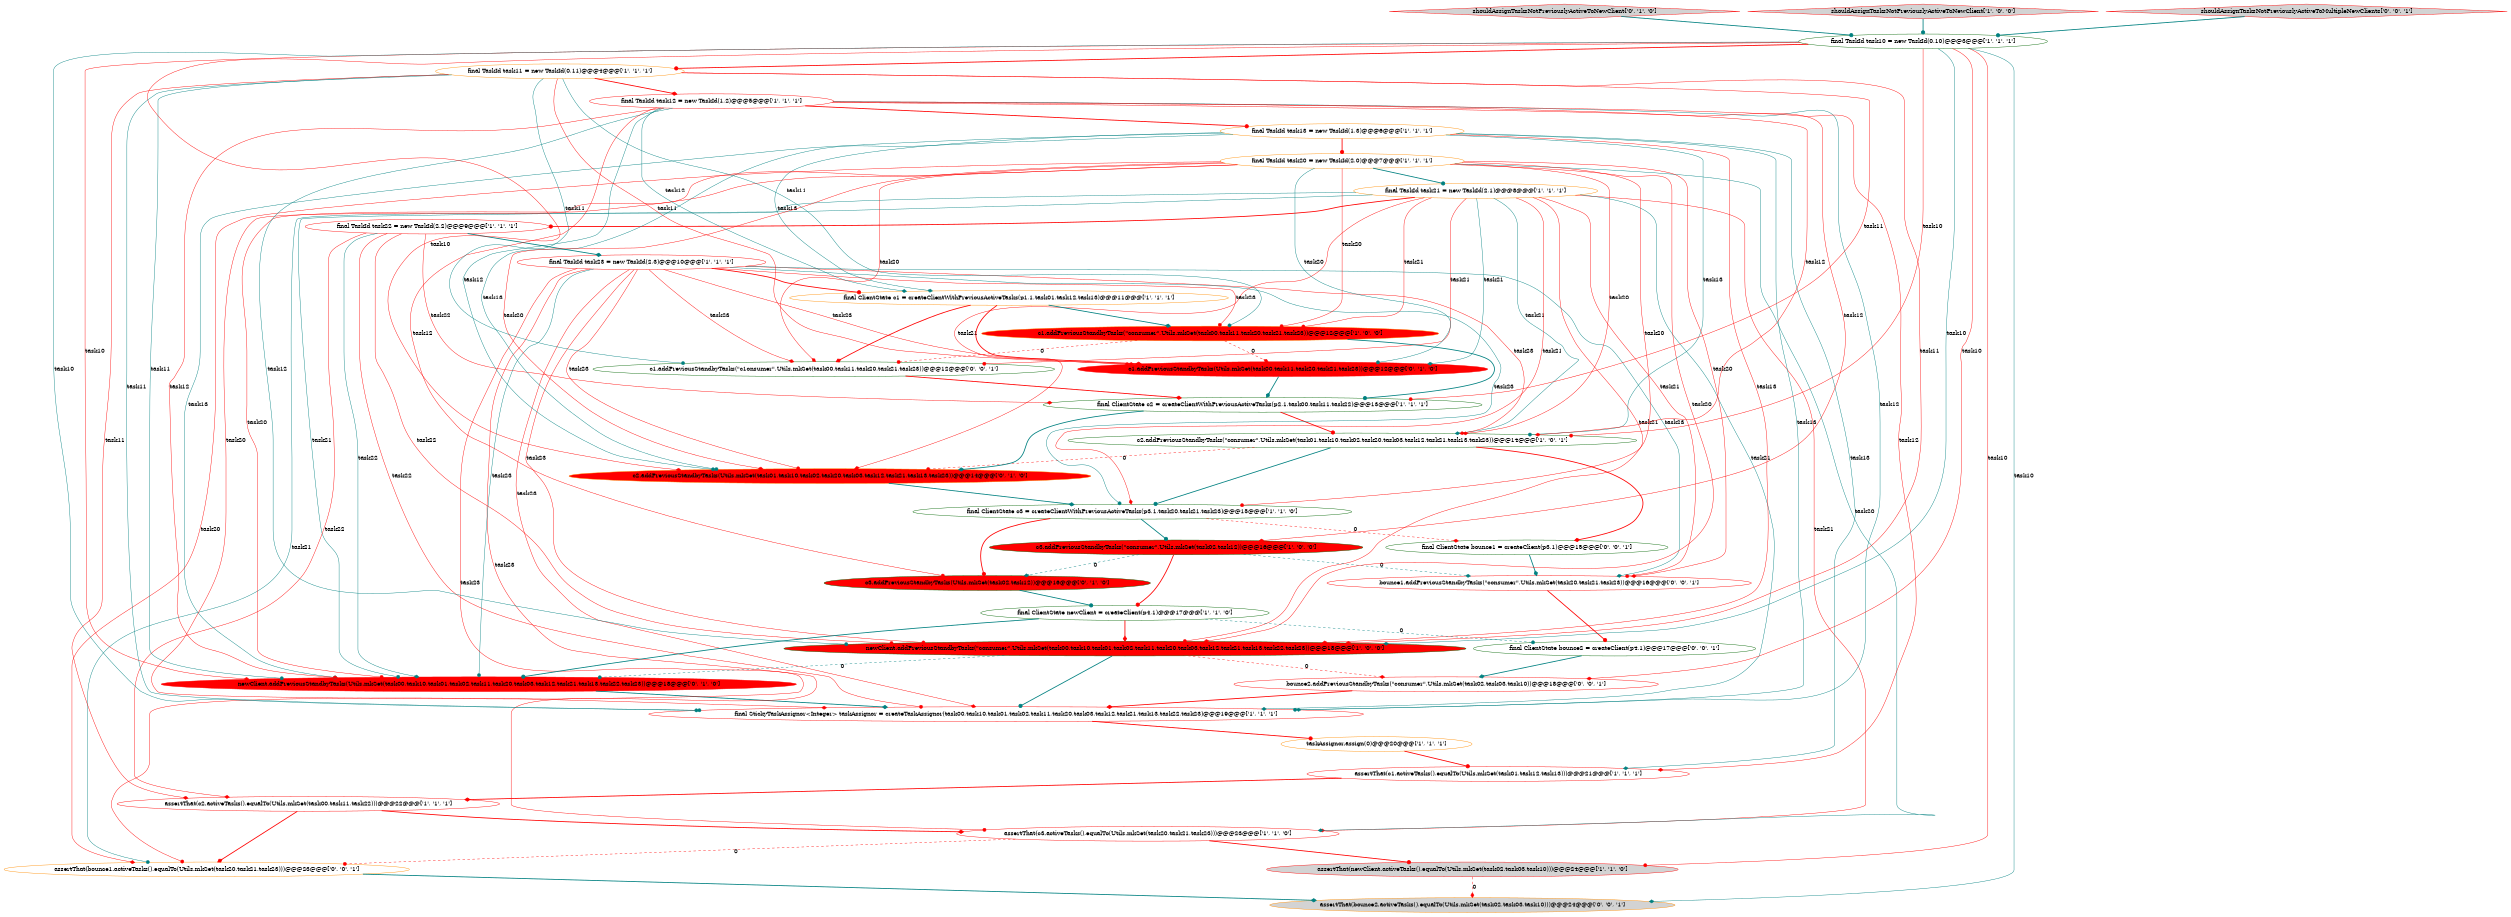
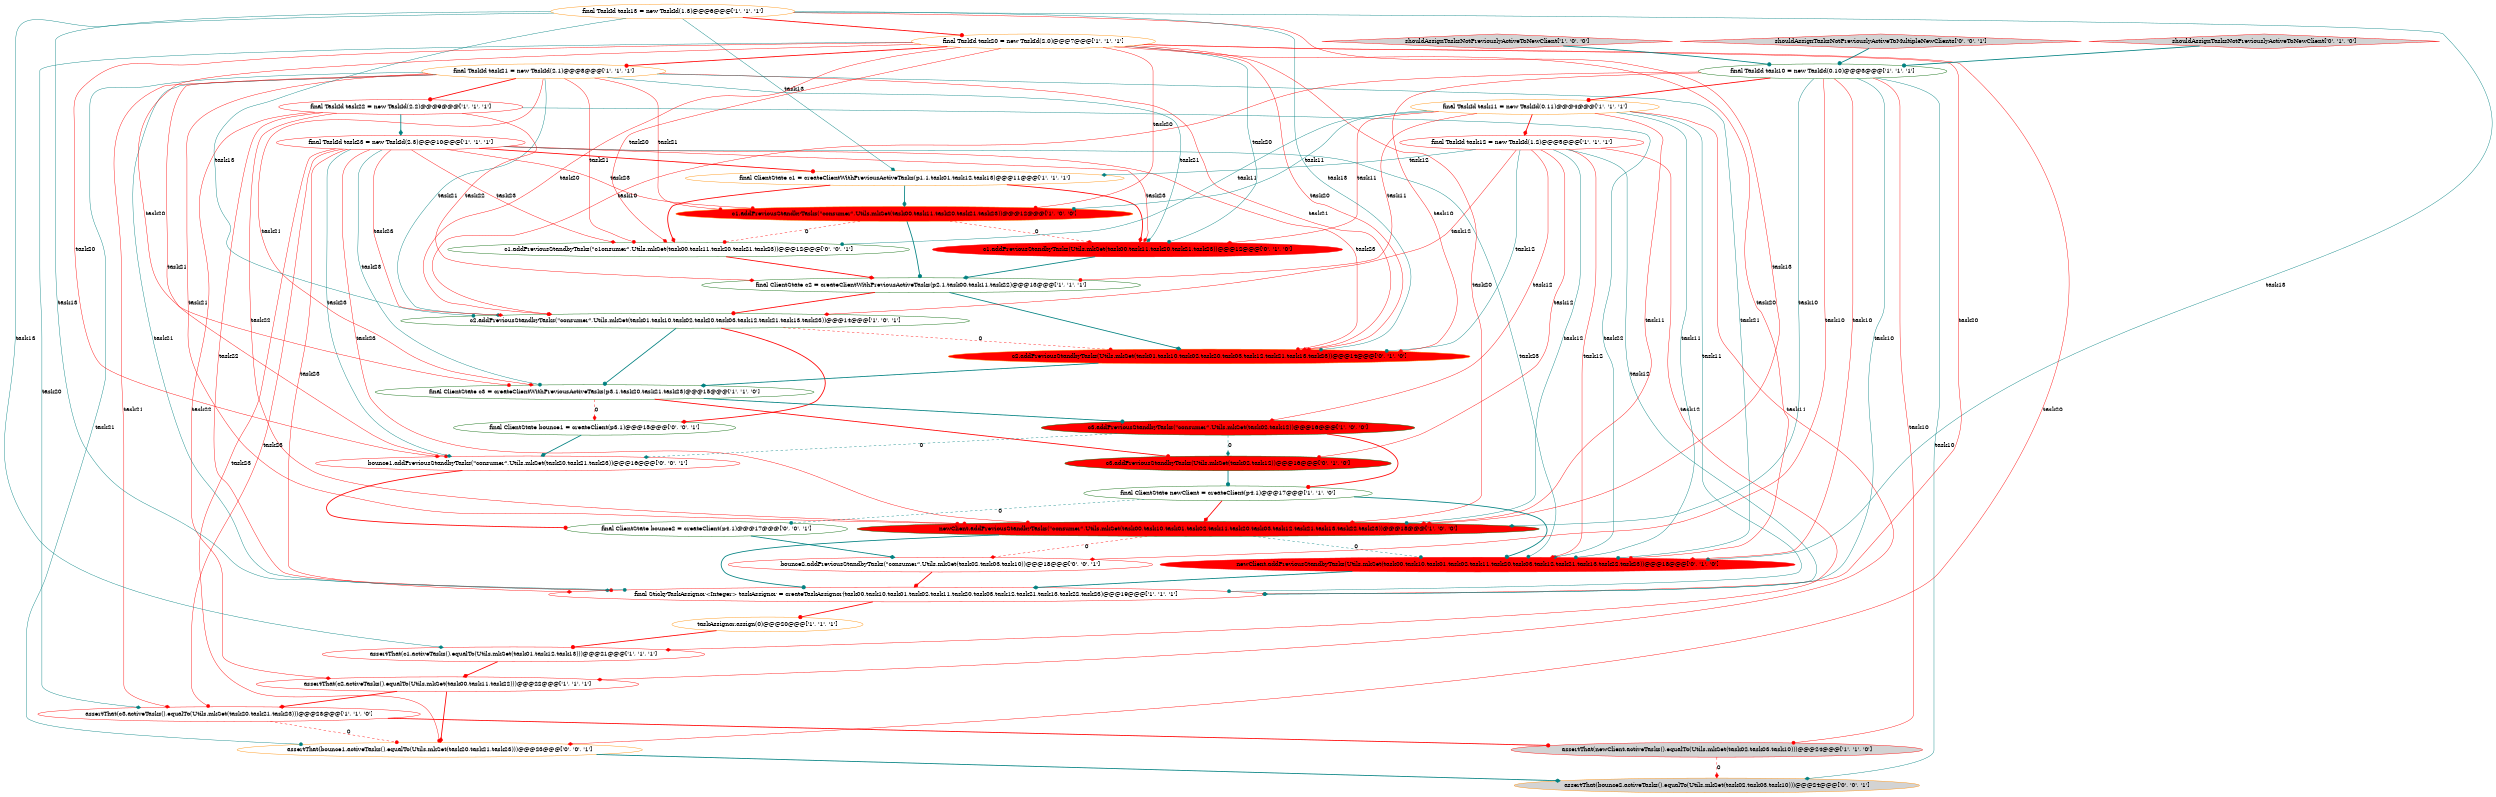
(1025, 116) -> none
(1407, 176) -> (788, 56)
